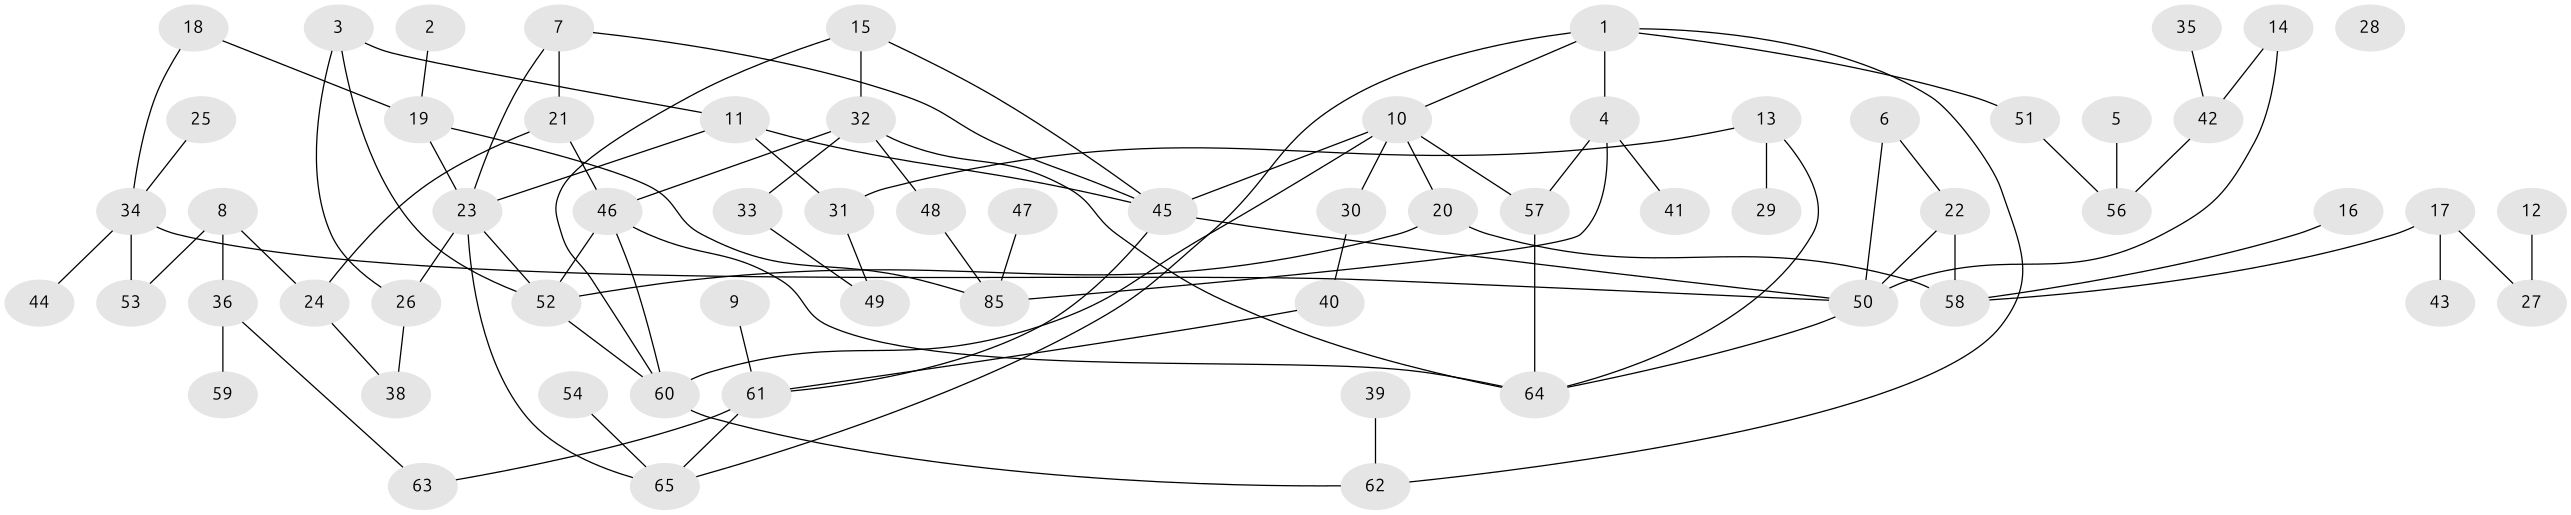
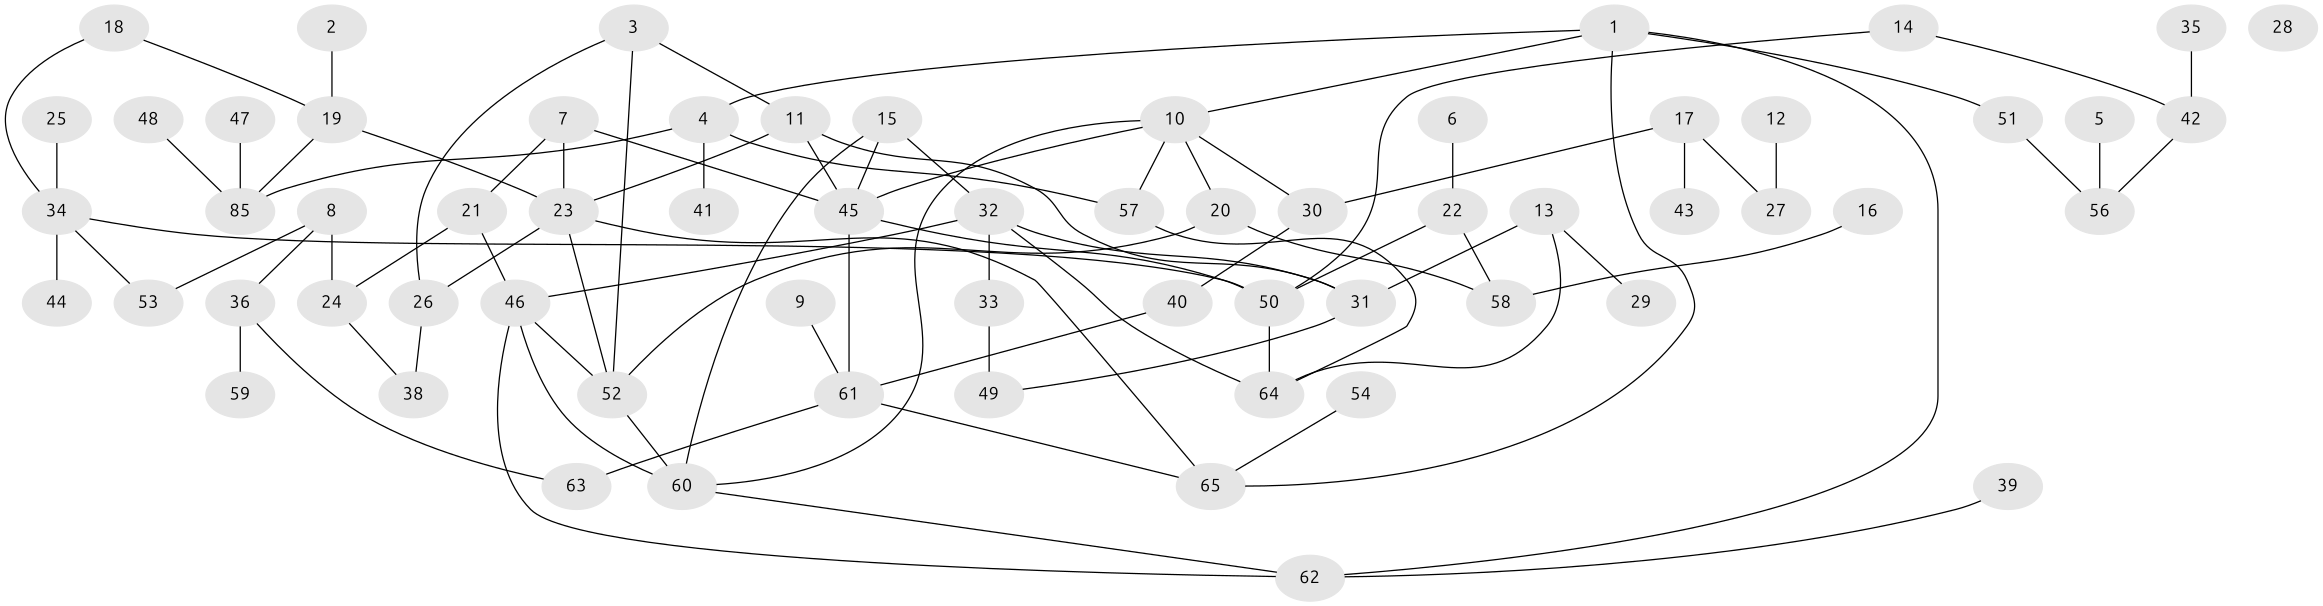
(897, 167) -> (1176, 256)
(1874, 211) -> none
(2204, 276) -> (1499, 166)
(1052, 360) -> (804, 558)
